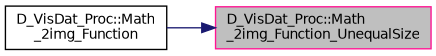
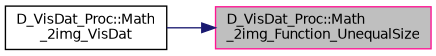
(86, 28) -> (86, 28)
